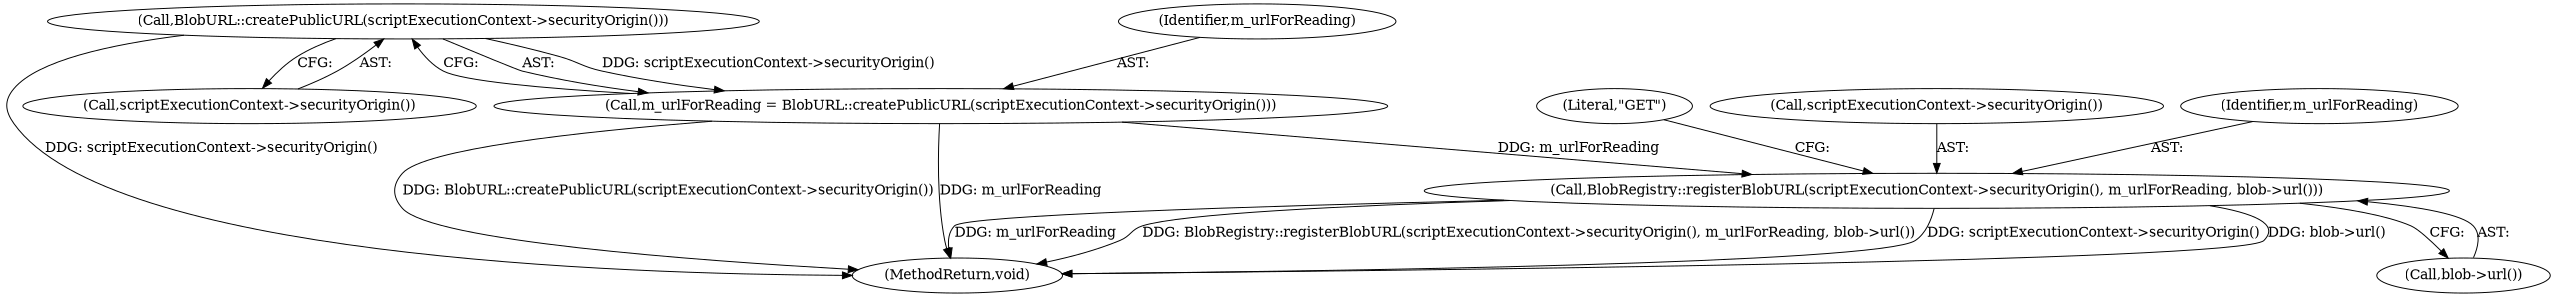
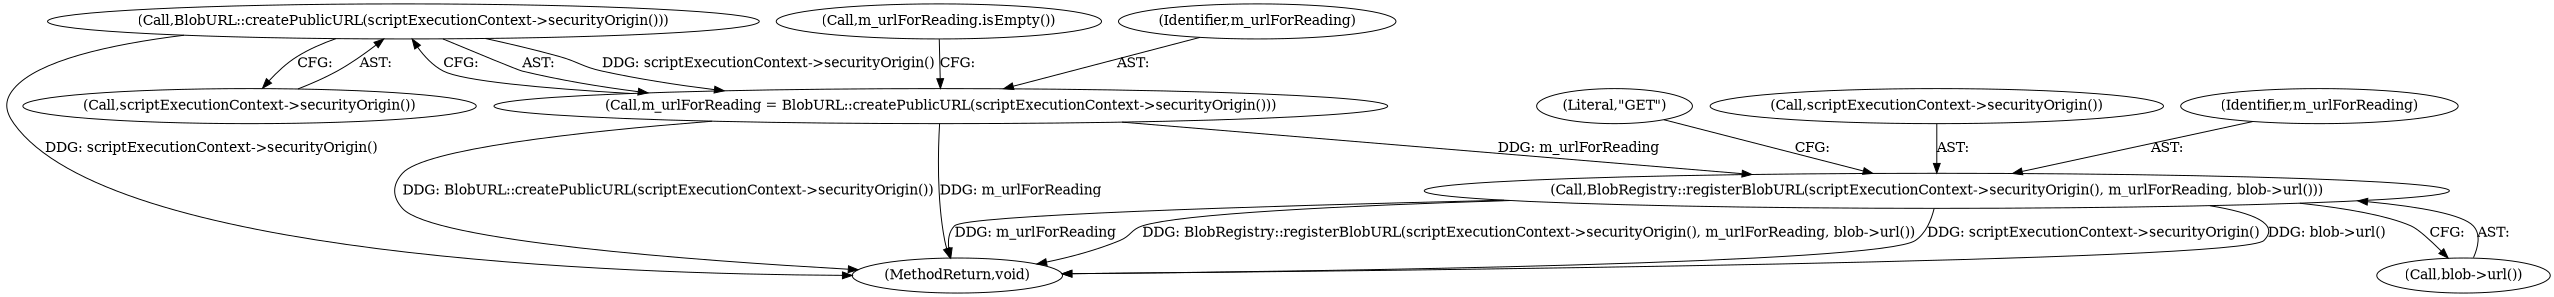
none -> (939, 21)
